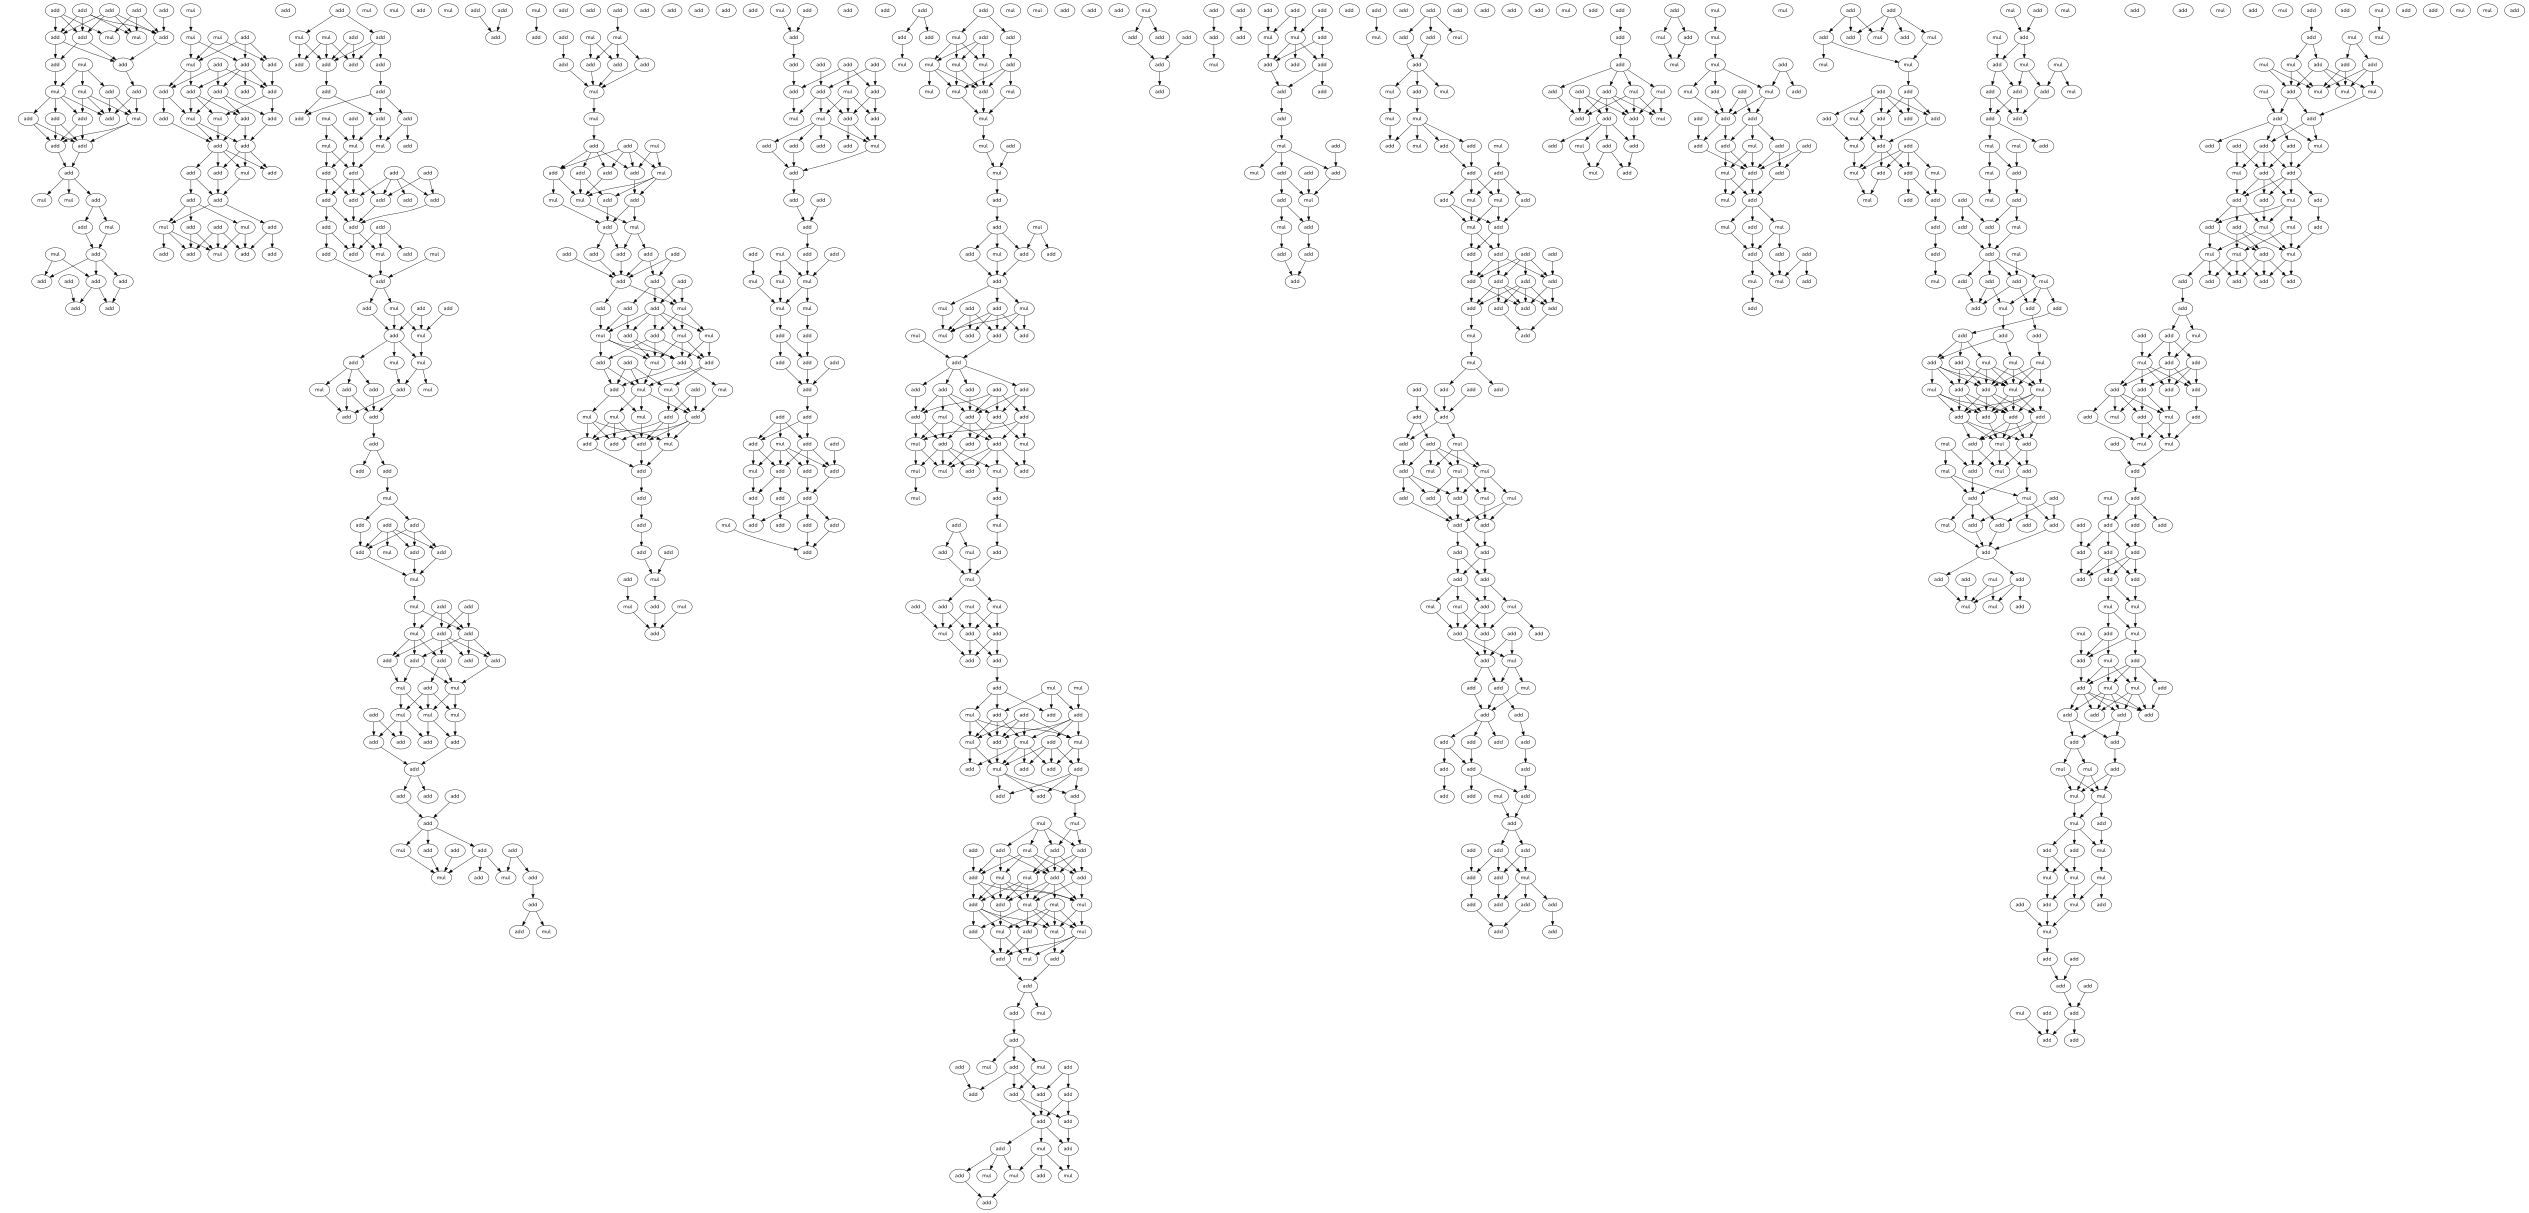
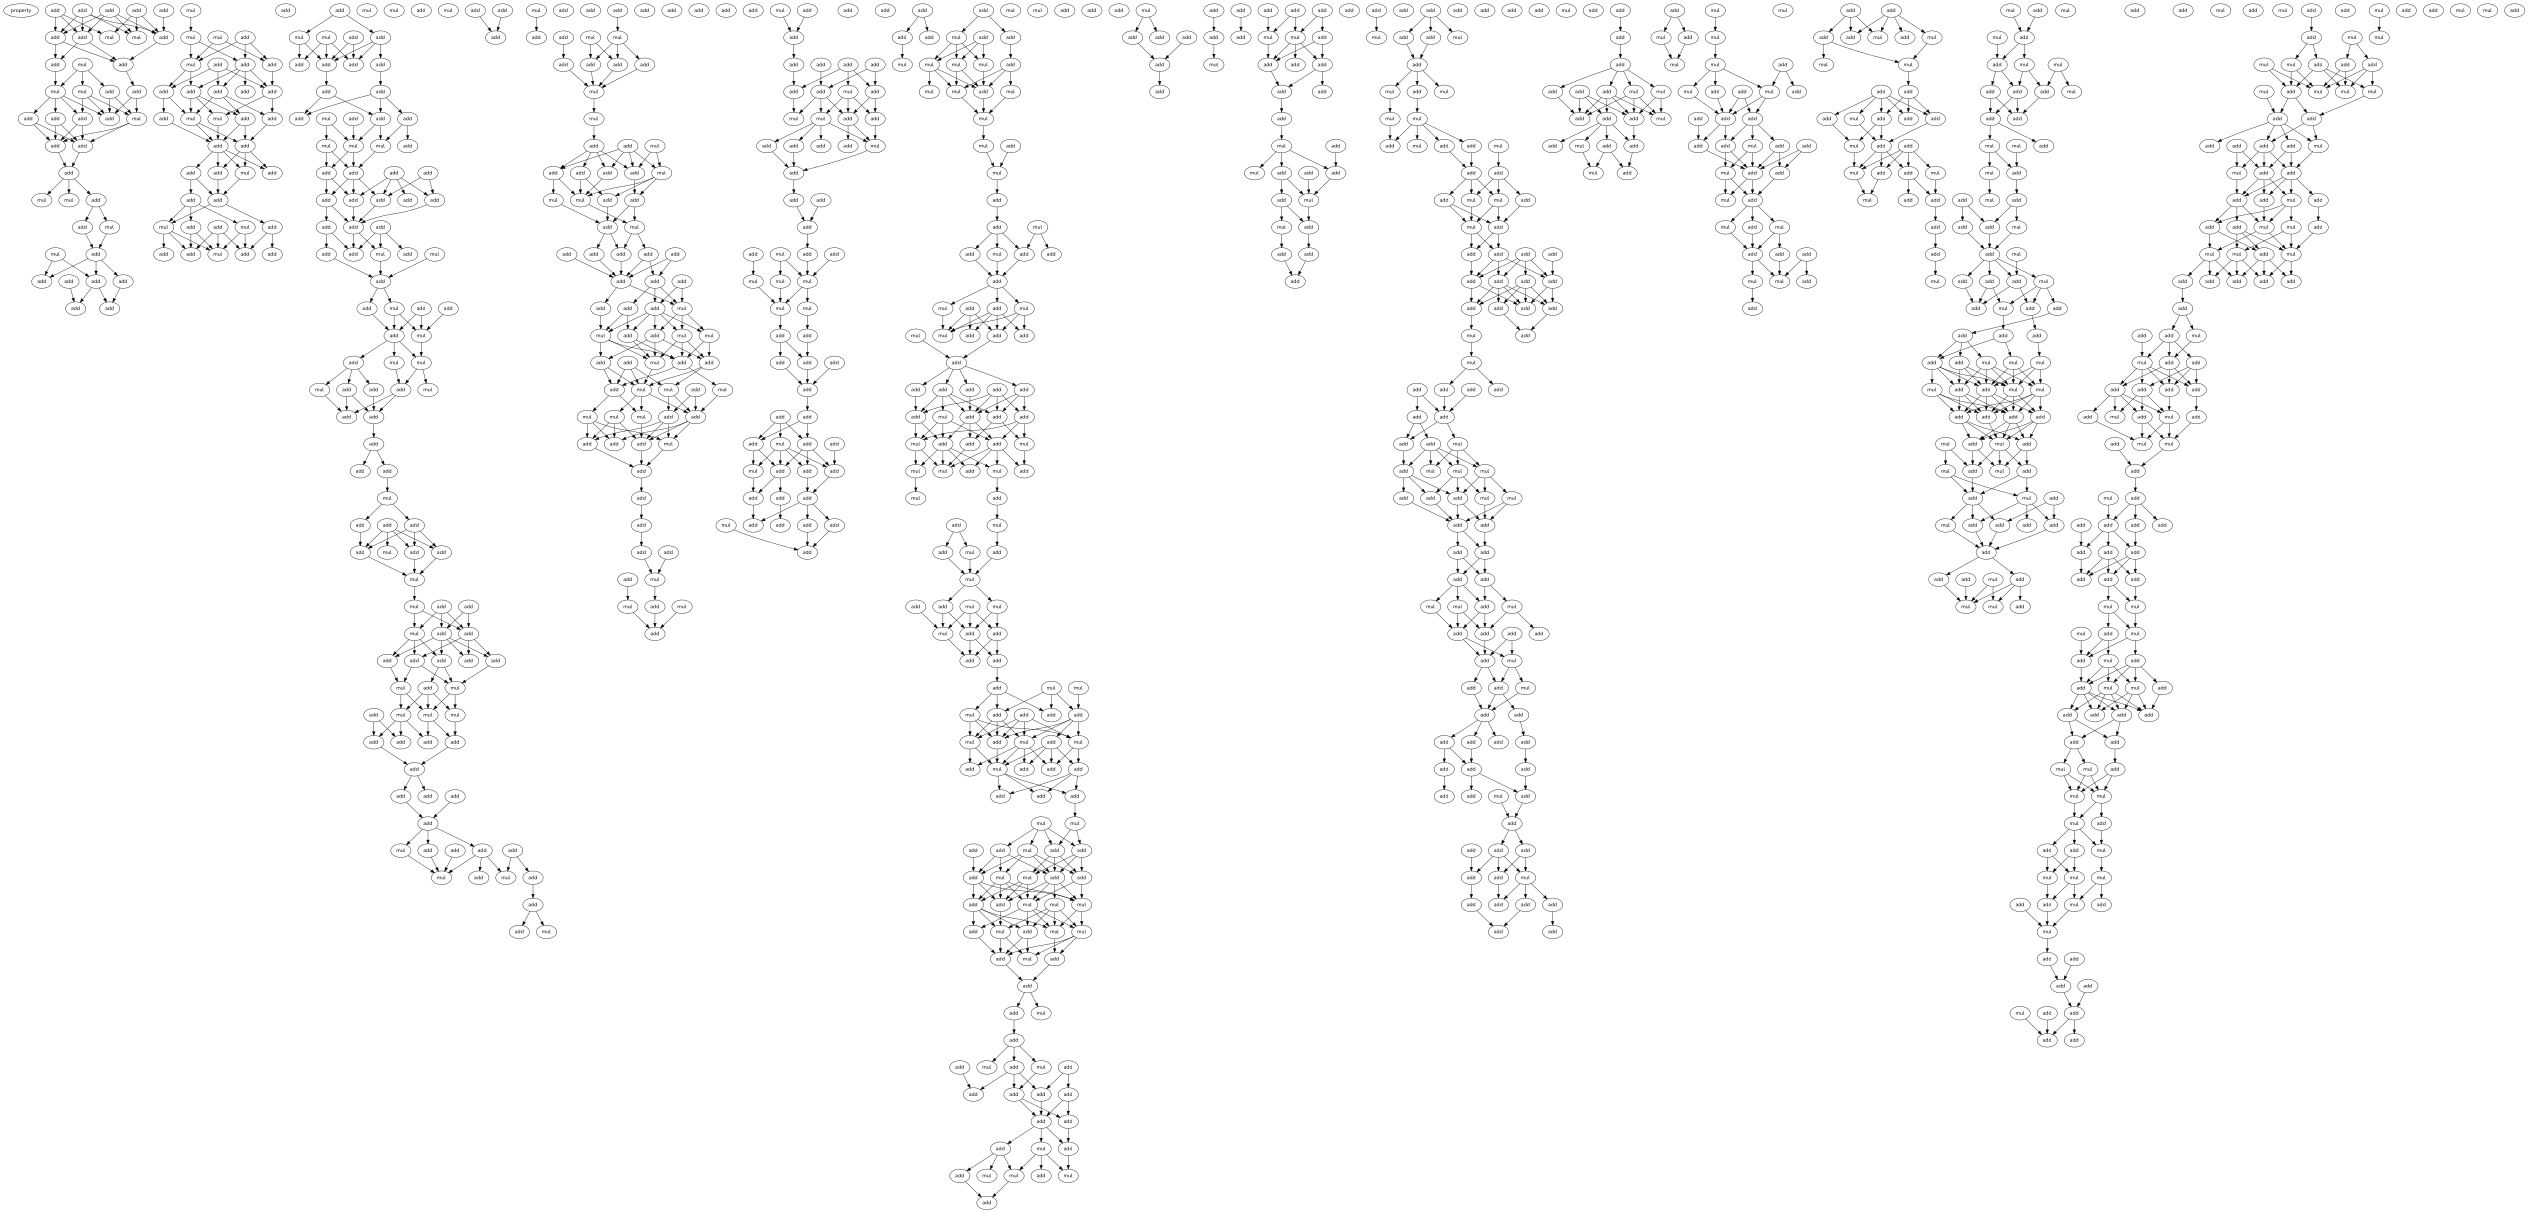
none -> (21, 11)
